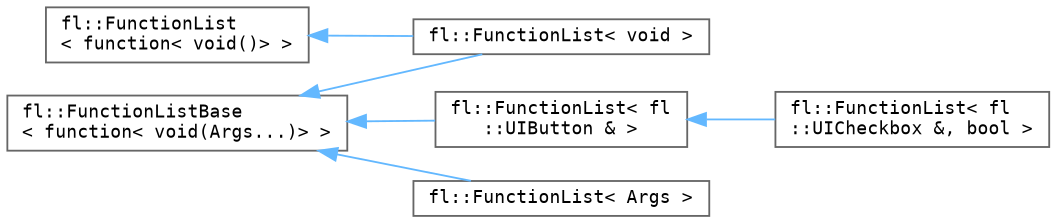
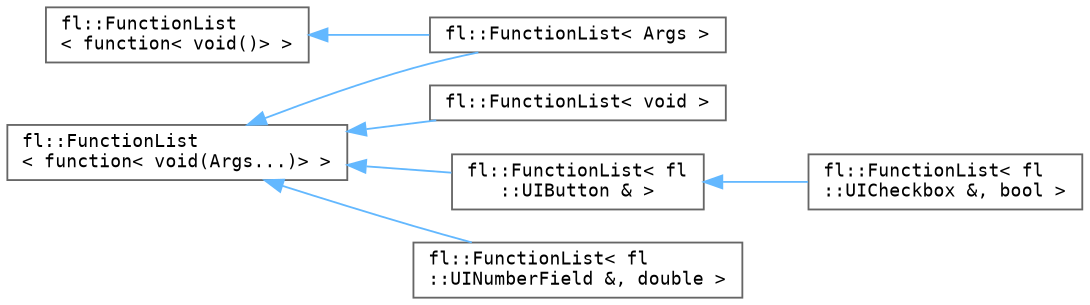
(371, 36) -> (379, 35)
(177, 123) -> (177, 153)
none -> (578, 270)
